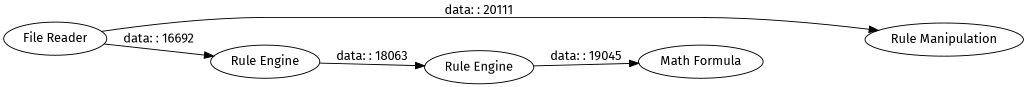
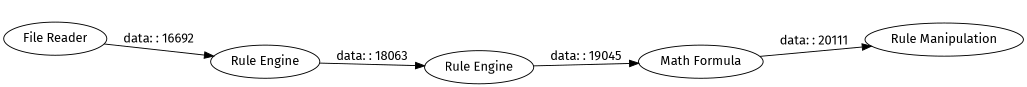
(485, 17) -> (811, 52)
